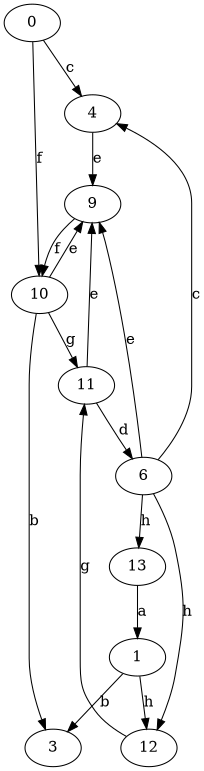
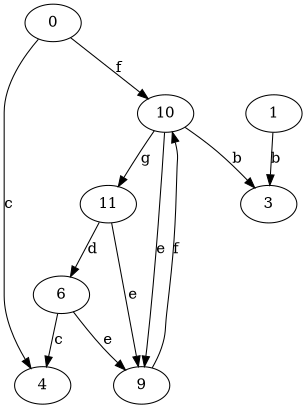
(93, 154) -> none
(138, 567) -> none
(149, 748) -> none
